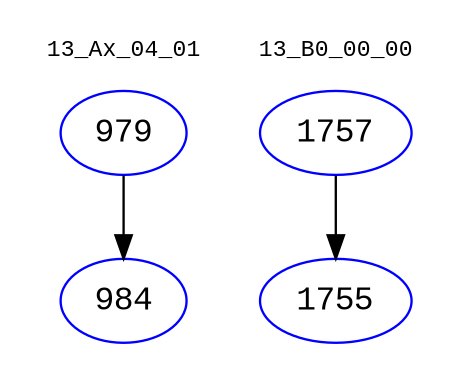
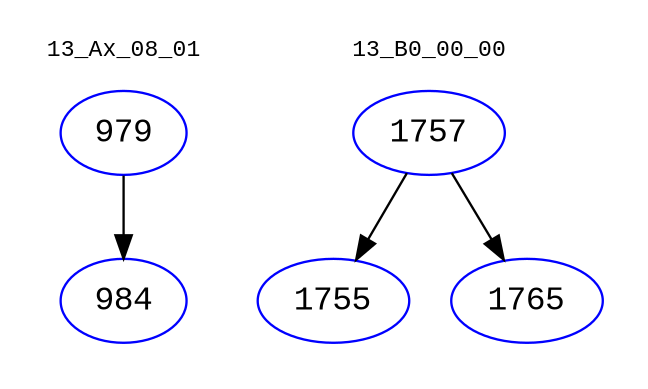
(125, 50) -> (125, 50)
none -> (527, 301)
